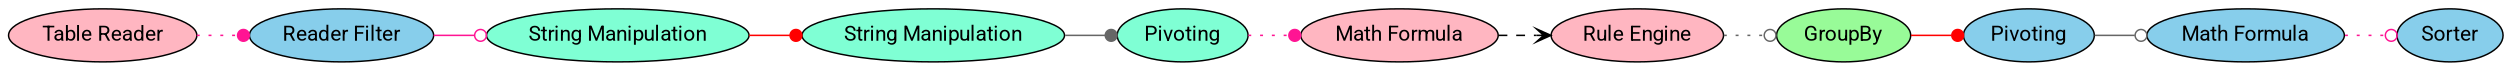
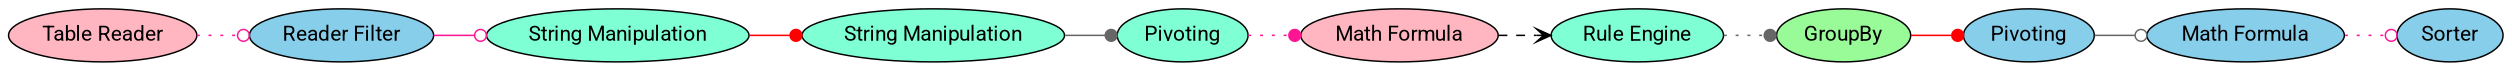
(217, 35) -> (217, 35)
(1637, 35) -> (1637, 35)
(1744, 35) -> (1744, 35)
